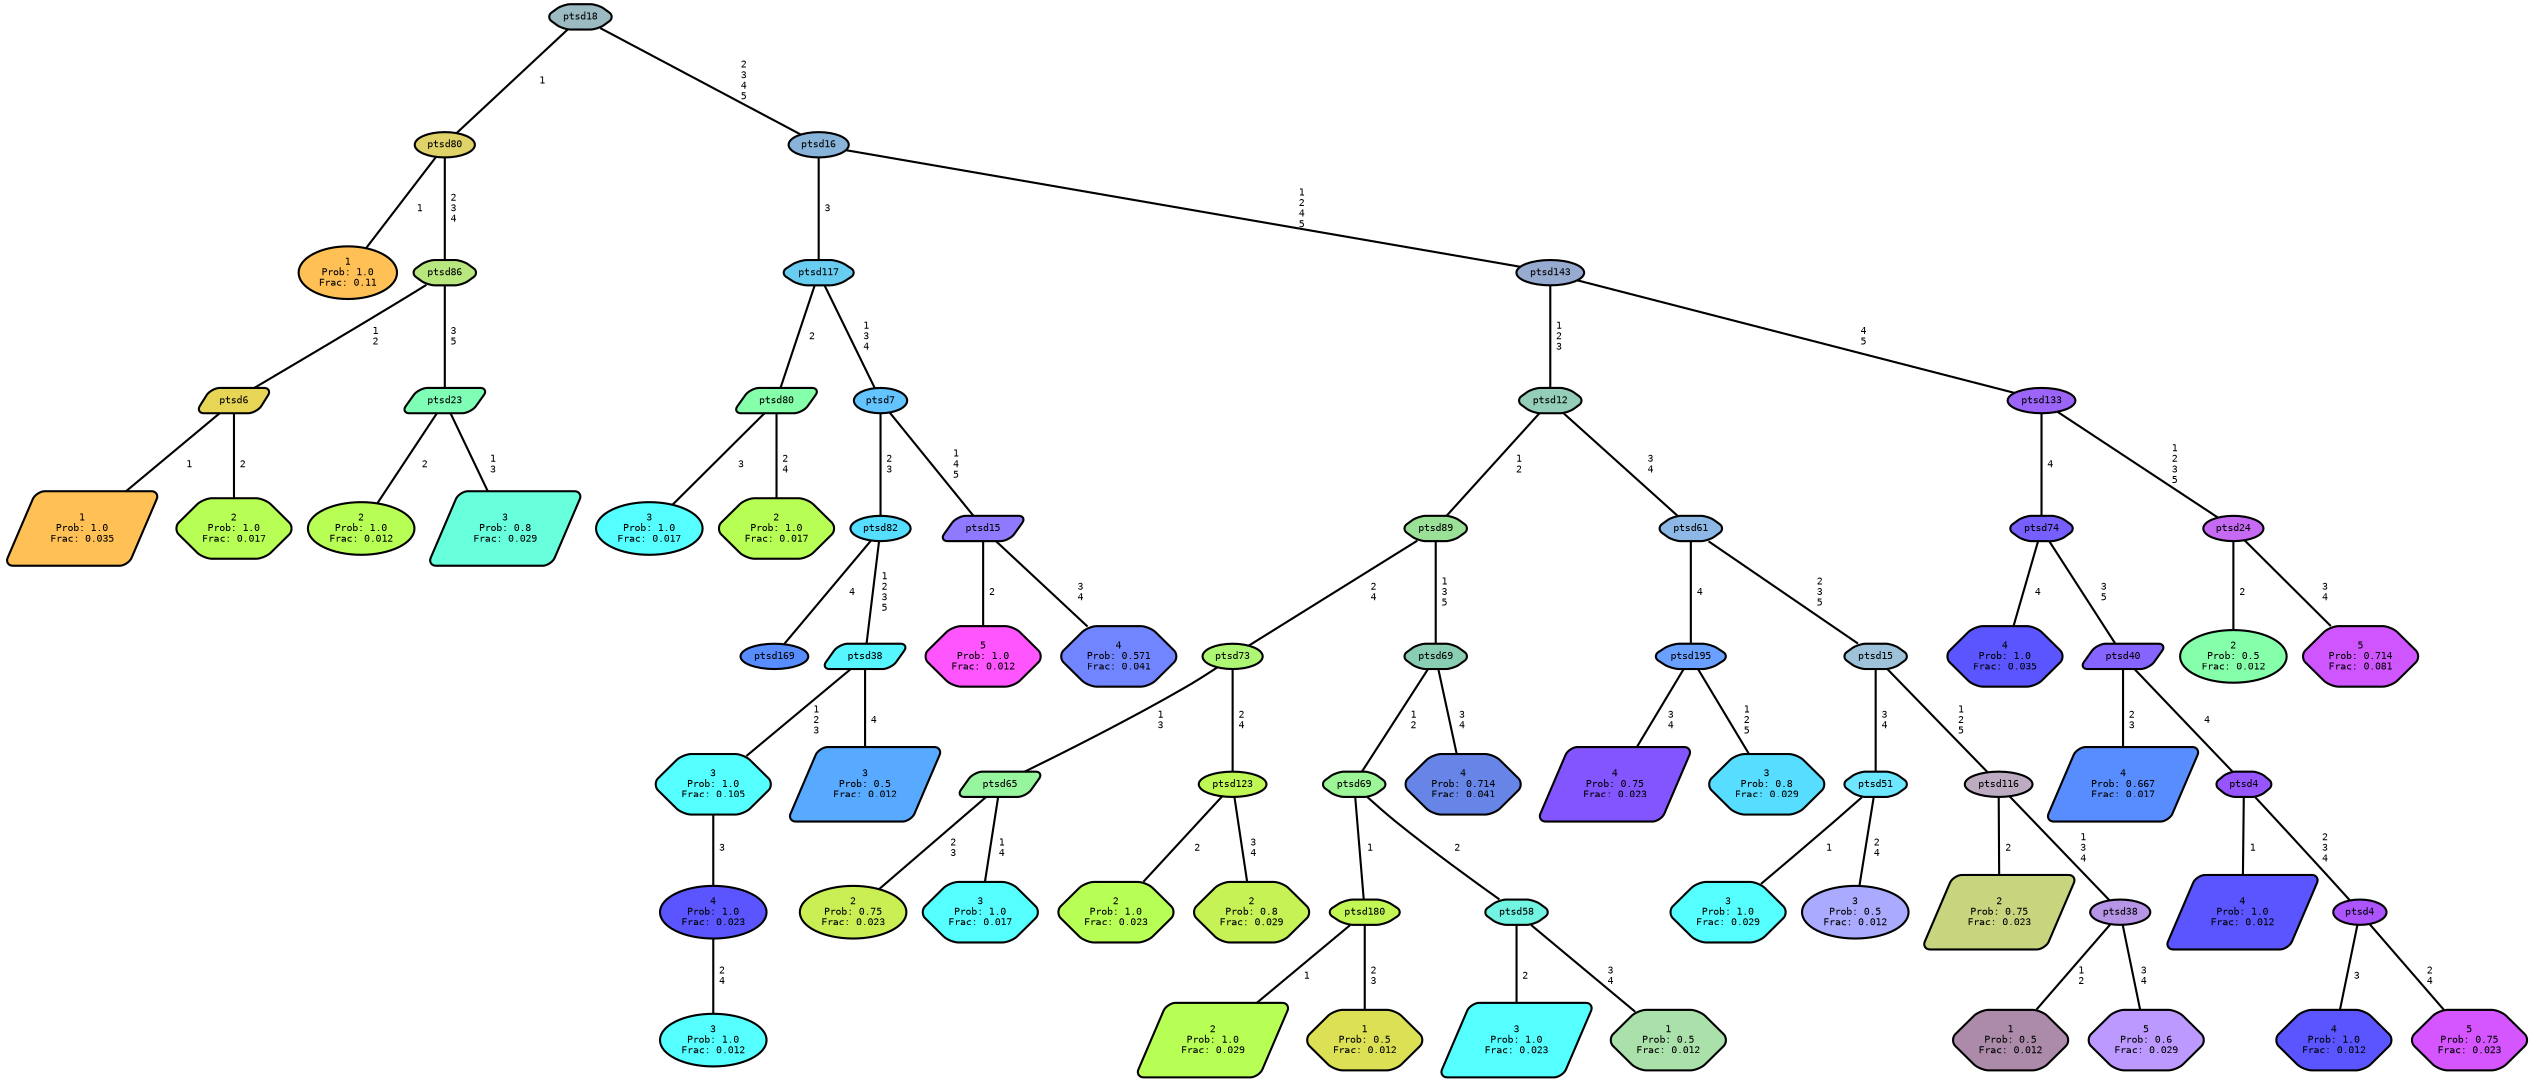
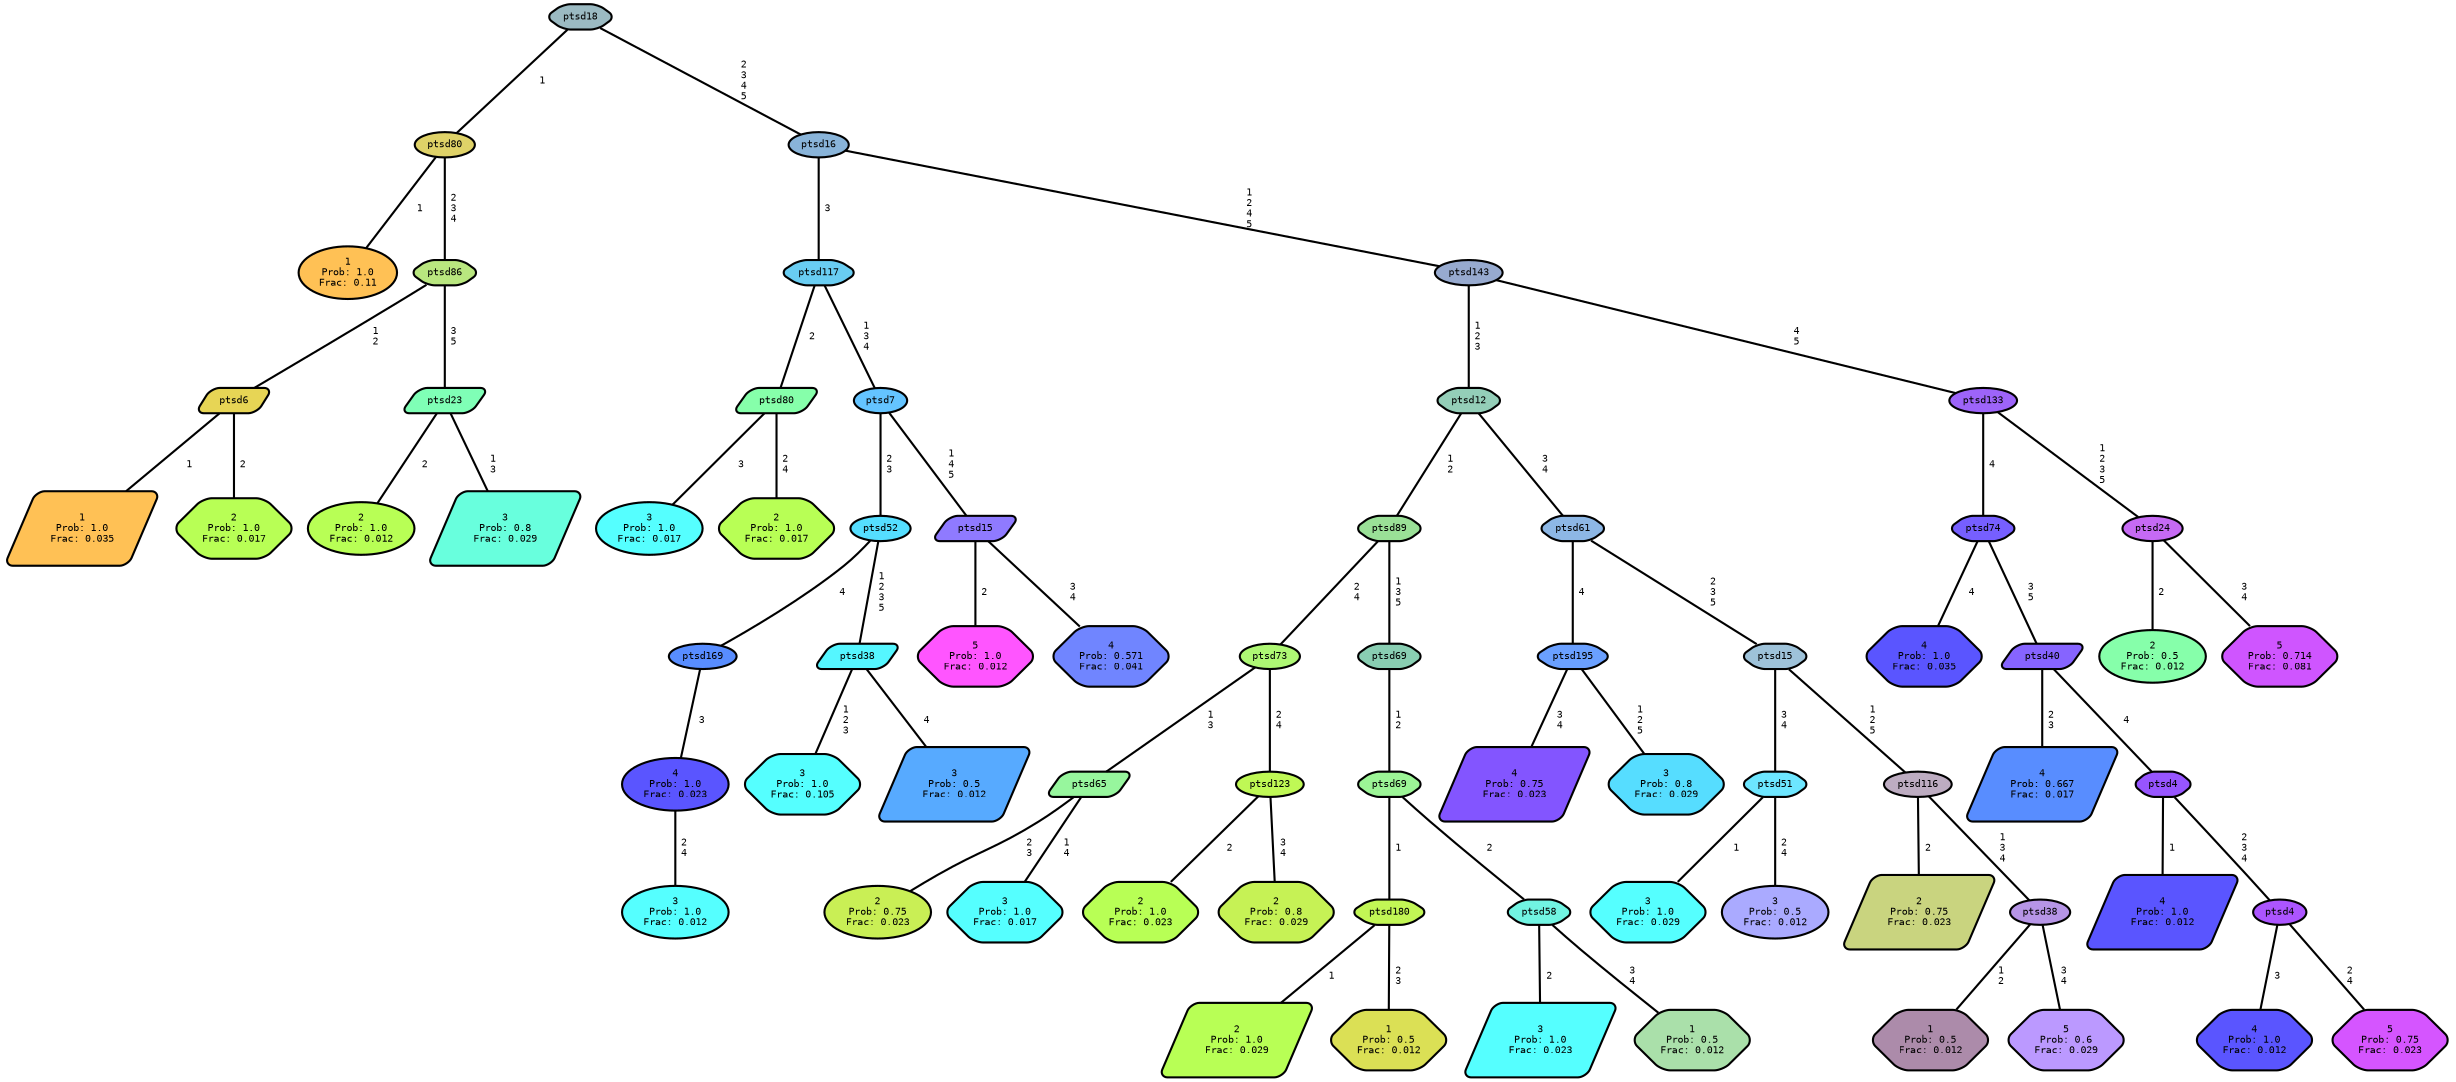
(881, 528) -> (881, 528)
(1463, 784) -> none
(713, 850) -> (690, 714)
